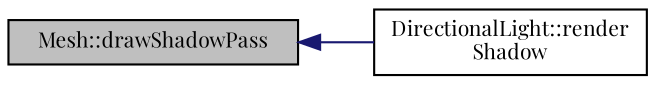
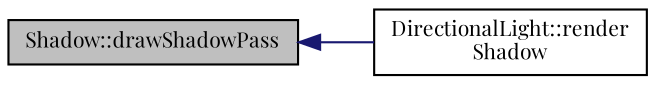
(153, 42) -> (153, 42)
